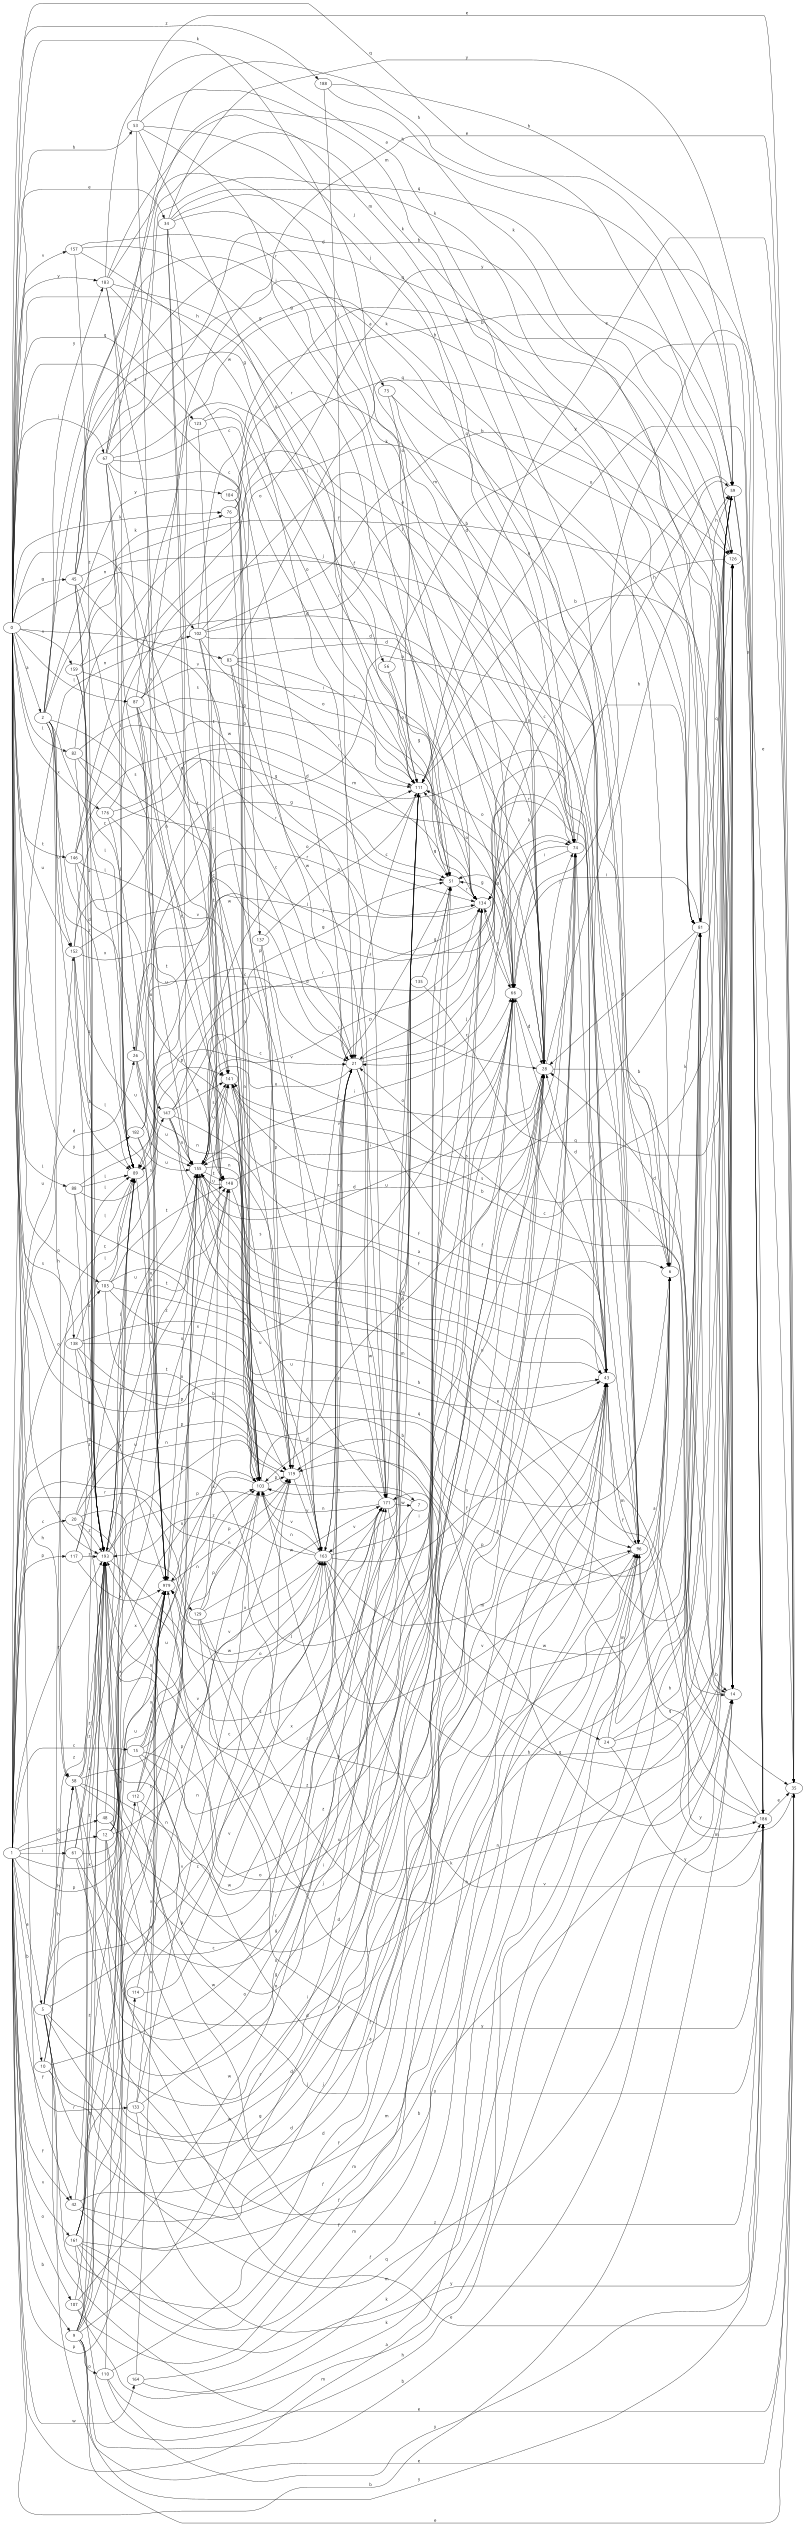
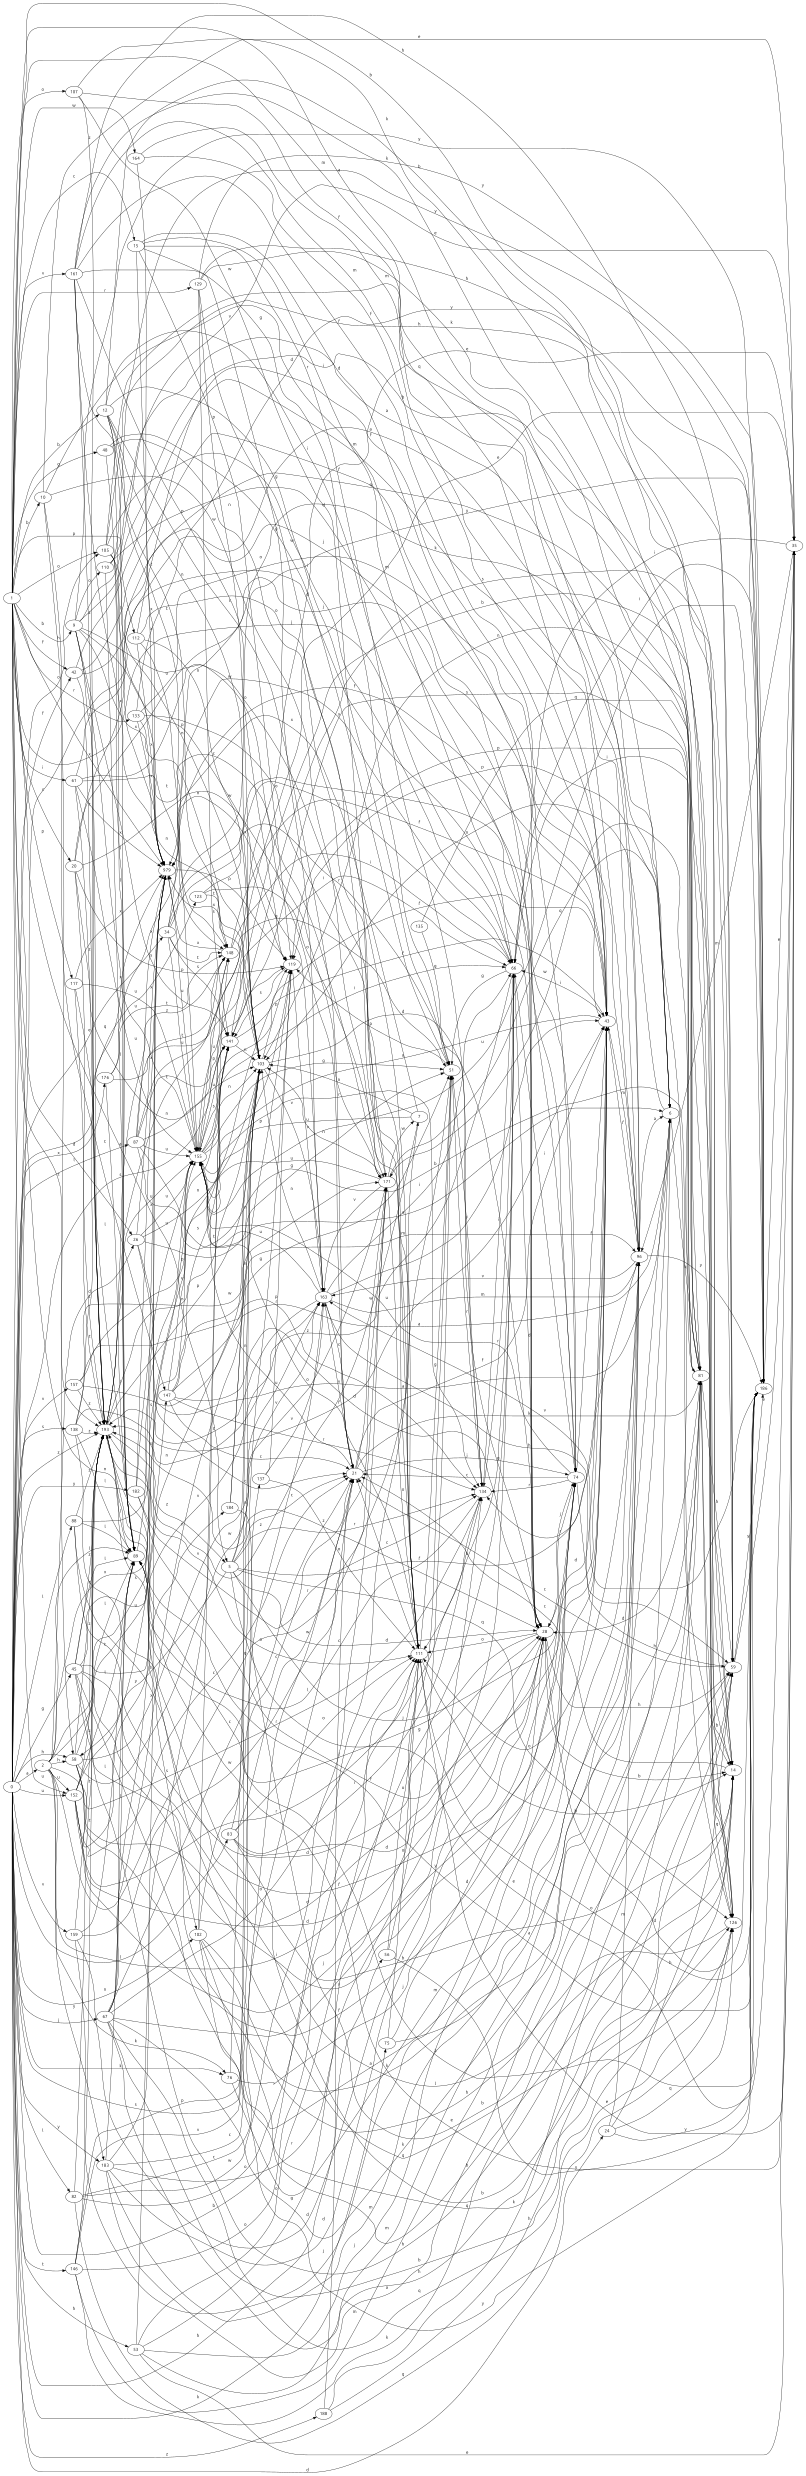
(334, 744) -> none
(485, 779) -> (482, 862)
none -> (272, 1126)
(63, 1780) -> (161, 1510)
(136, 1993) -> none
